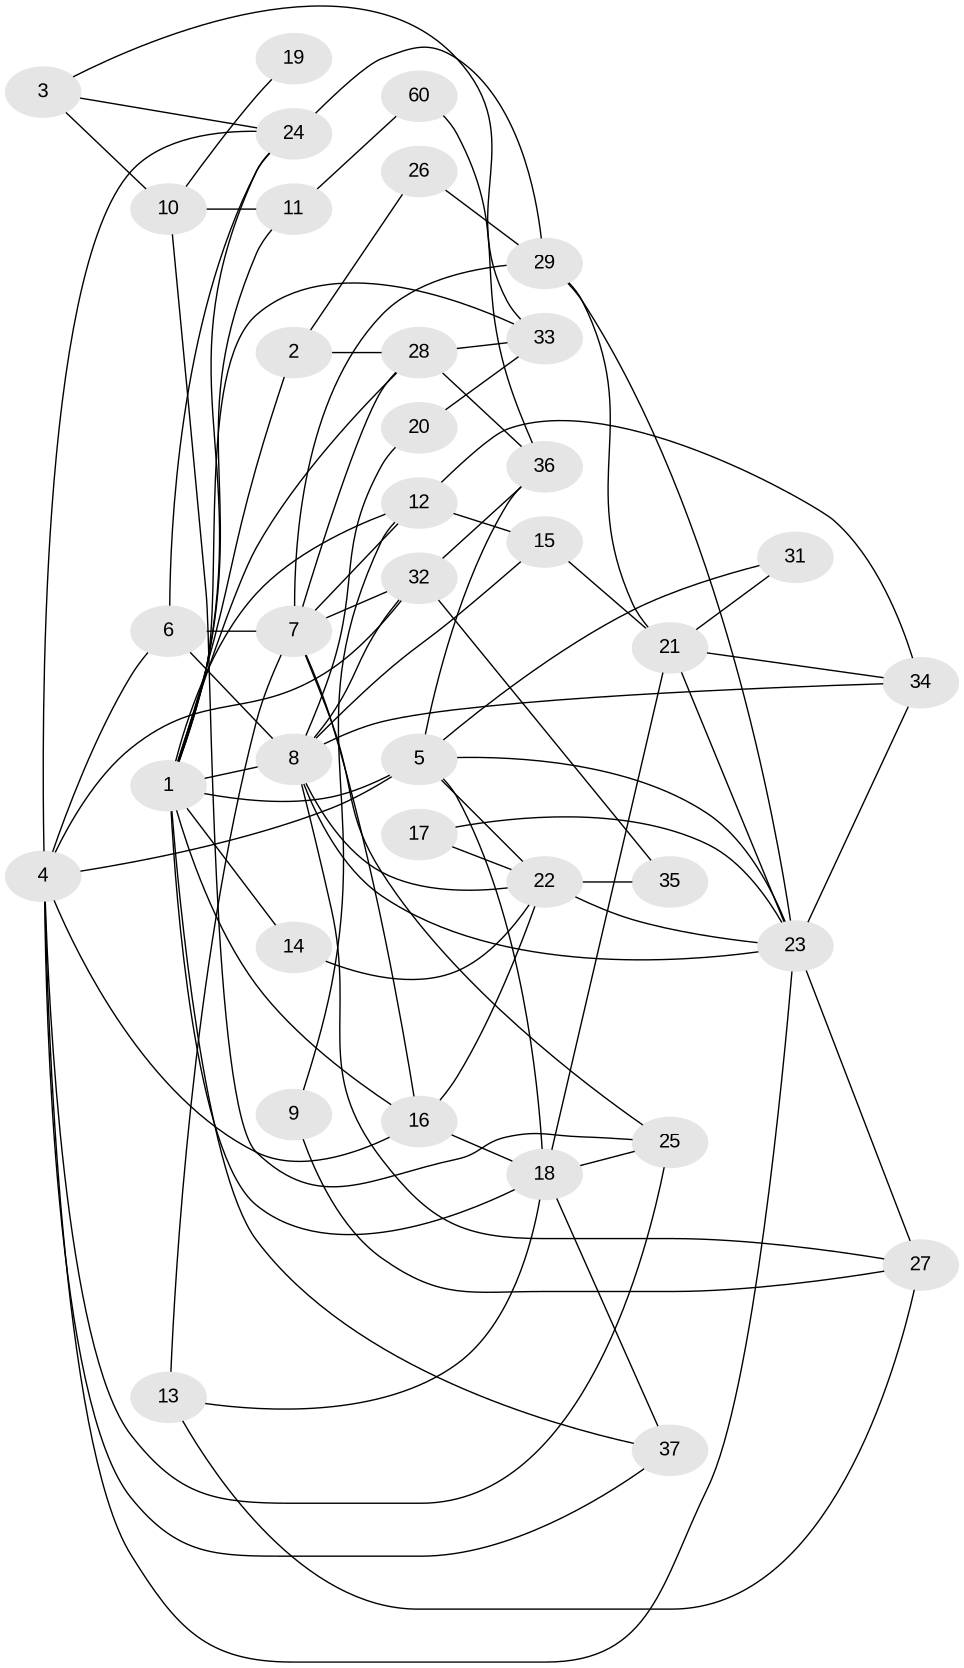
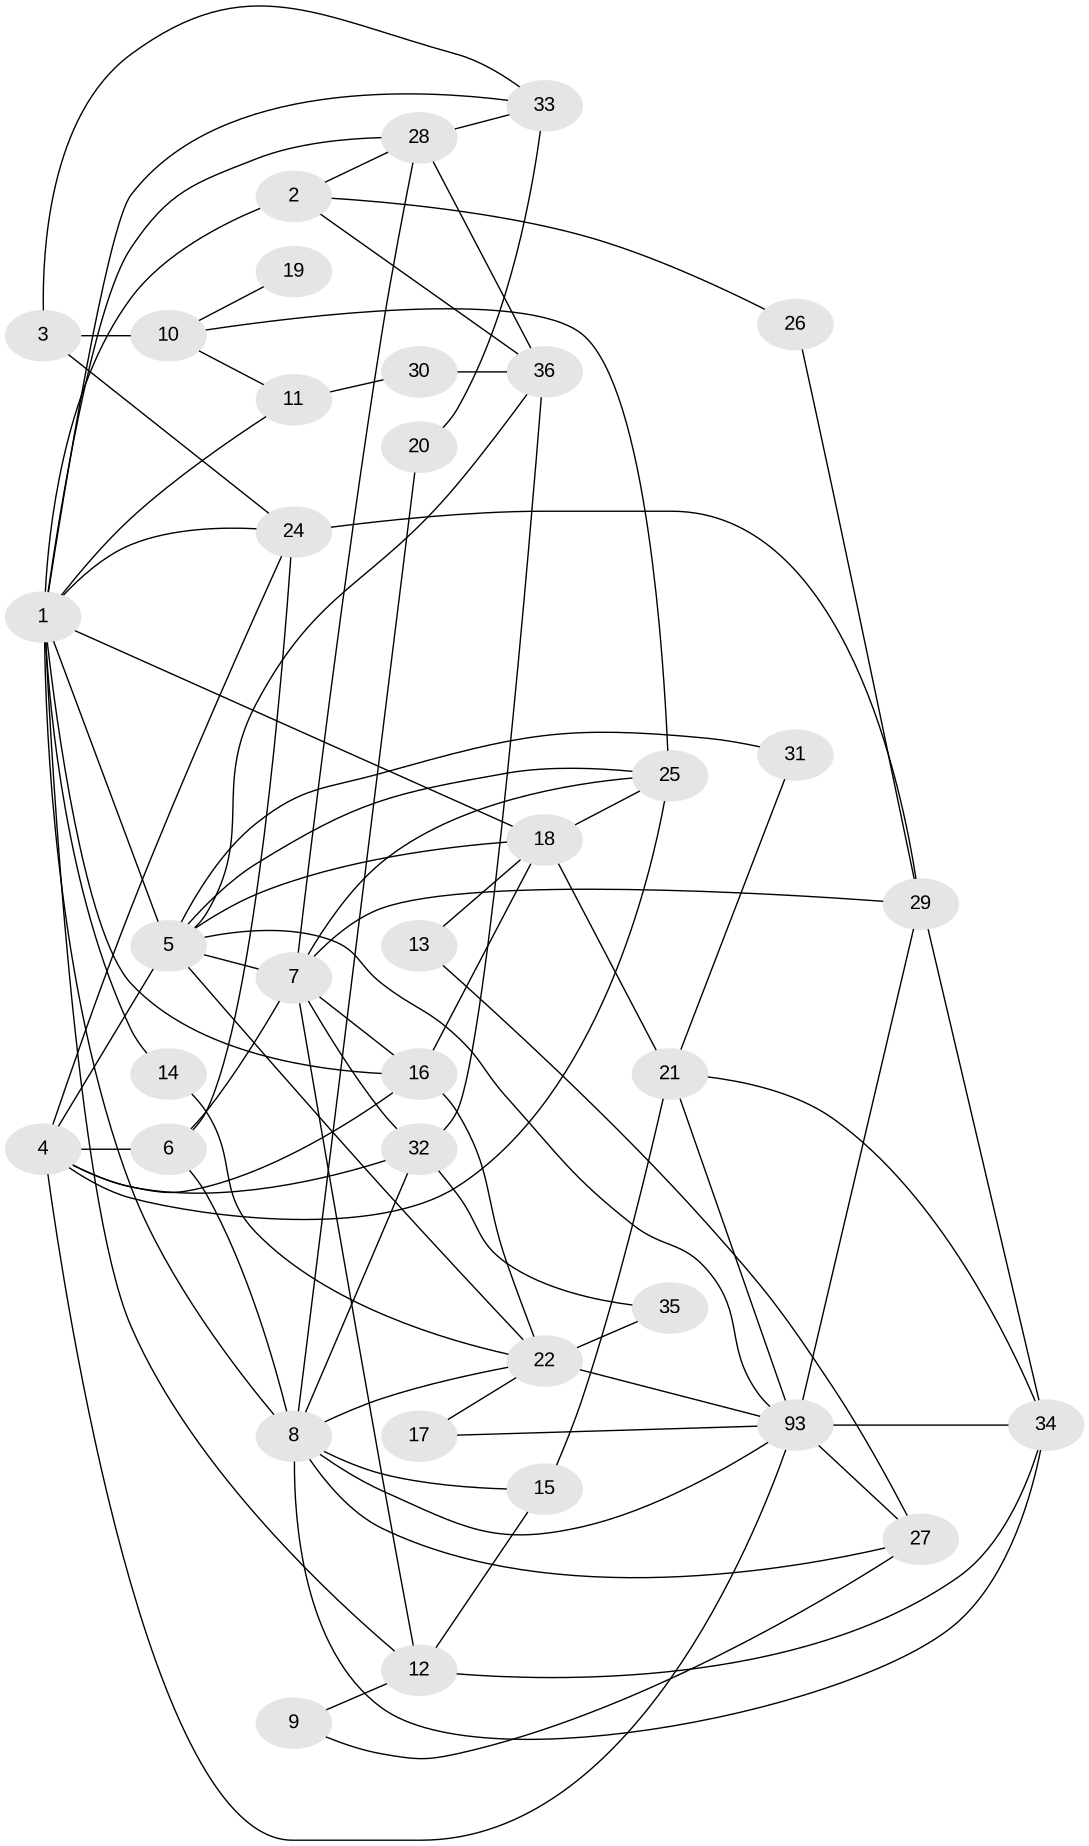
(419, 96) -> (419, 372)
none -> (419, 284)
(609, 455) -> (984, 1165)
none -> (392, 798)
(795, 946) -> (795, 1425)
(203, 1009) -> (231, 962)
(670, 1450) -> none
